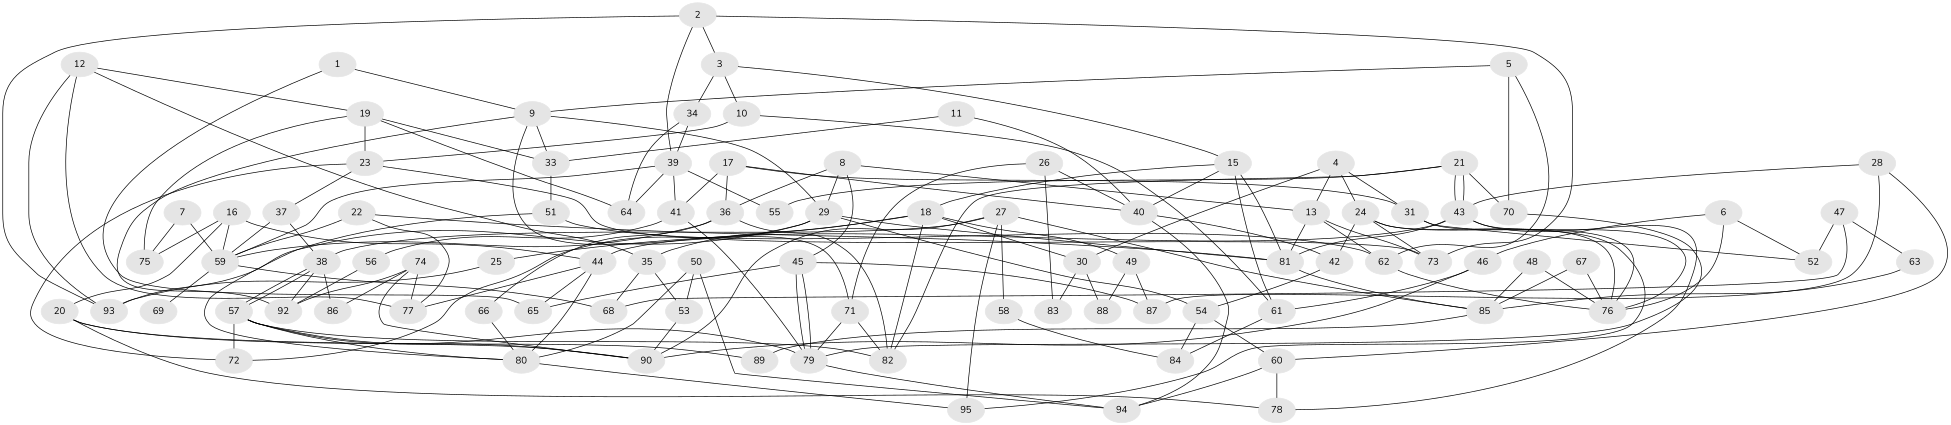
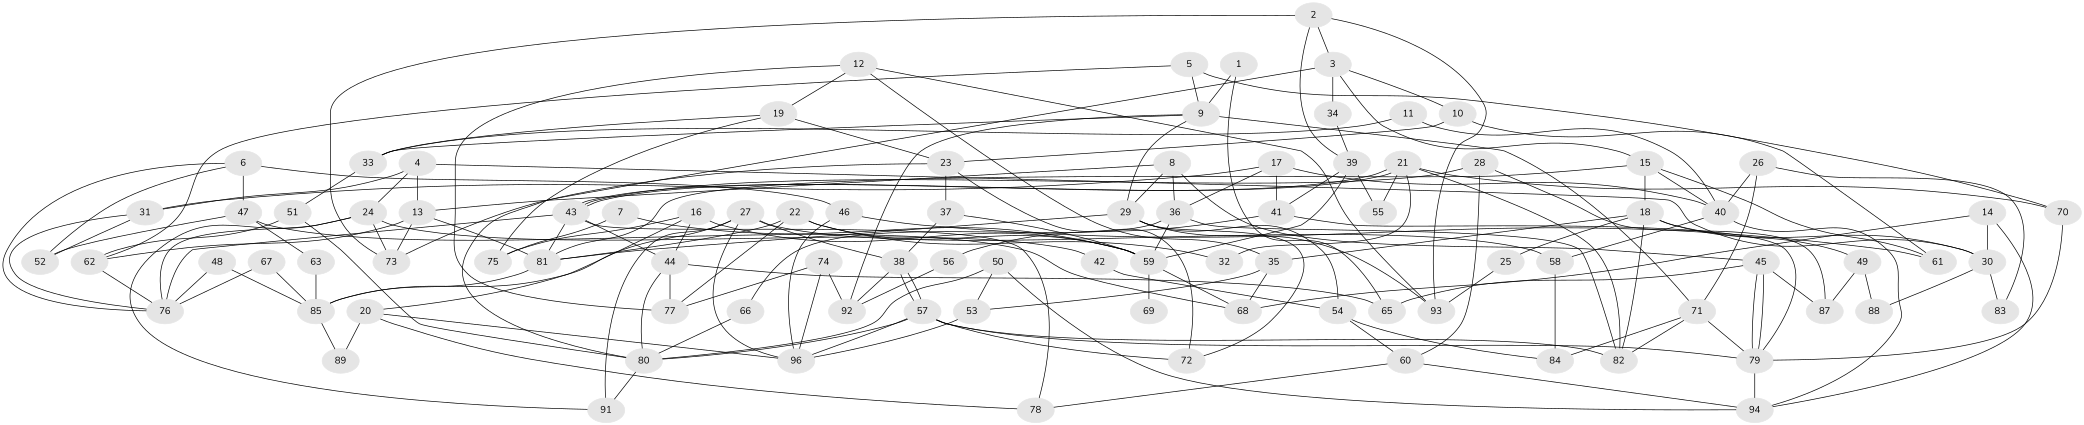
none -> (776, 160)
none -> (243, 188)
(626, 213) -> none
none -> (1987, 213)
(1240, 231) -> (1638, 237)
none -> (1224, 262)
(333, 311) -> none
(1226, 336) -> (1631, 334)
(646, 361) -> (796, 361)
(966, 410) -> (606, 410)
